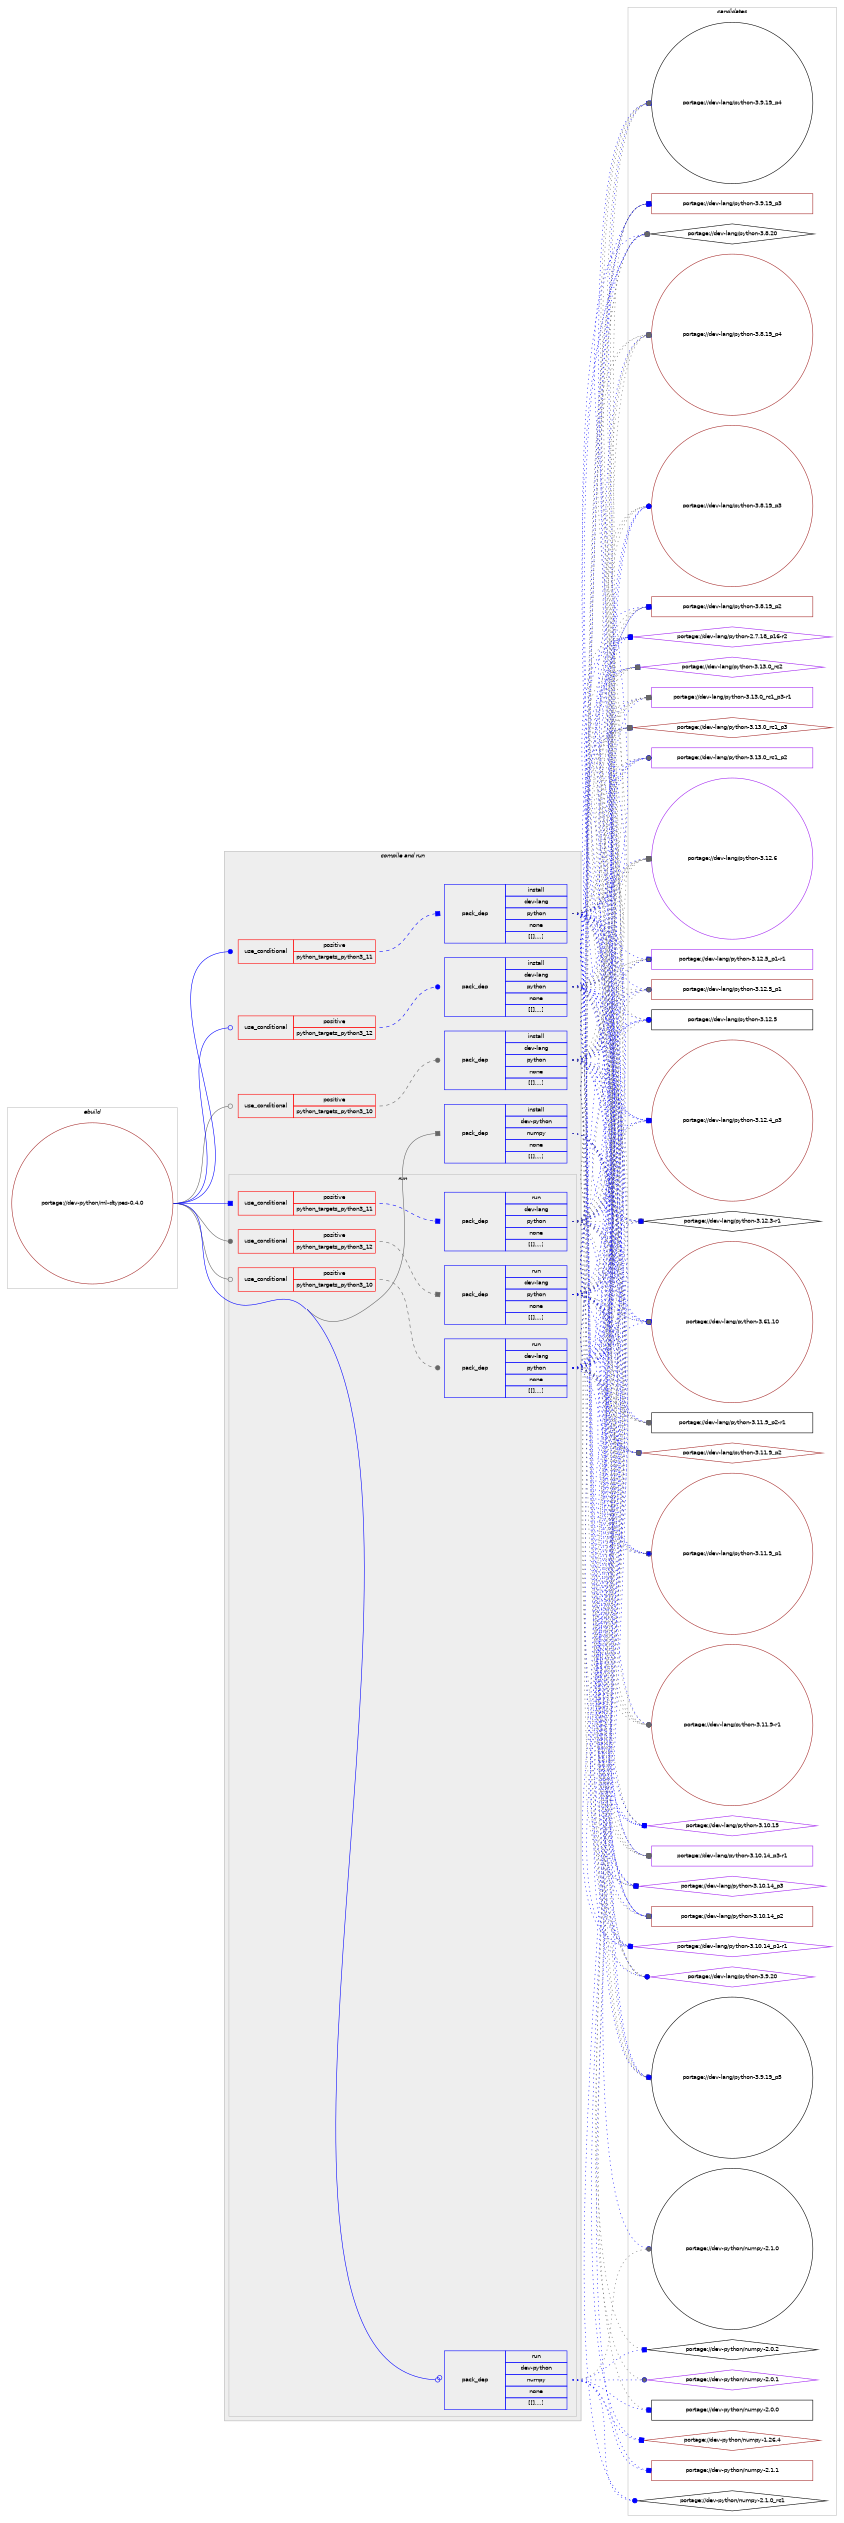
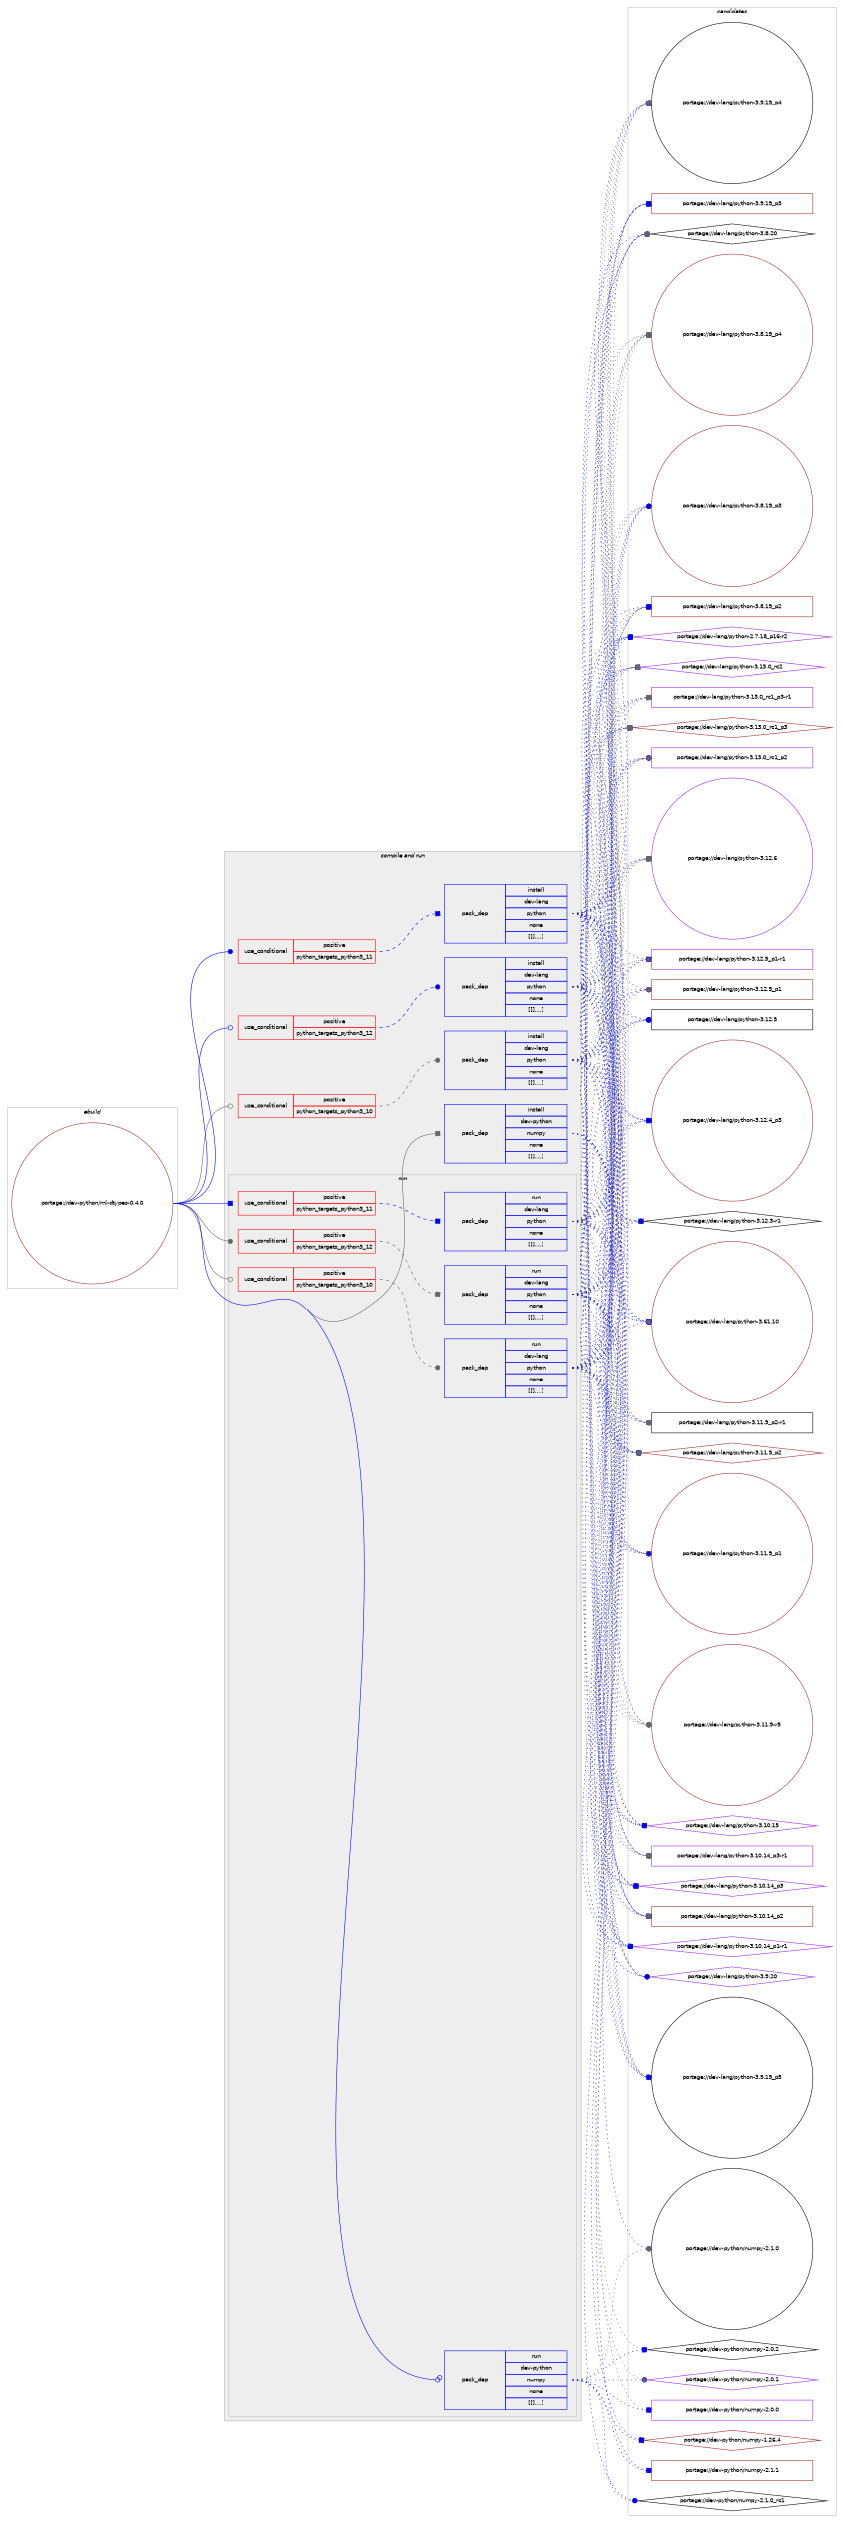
(732, 1725) -> (732, 1725)
(732, 2410) -> (732, 2410)
